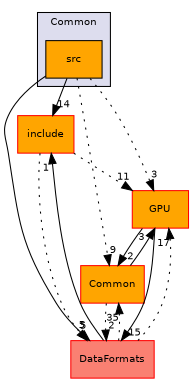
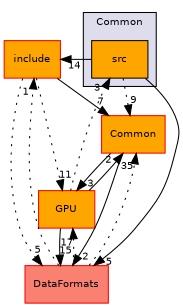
none -> (79, 94)
(124, 127) -> (85, 138)
(66, 256) -> (30, 180)
(106, 317) -> (104, 207)
